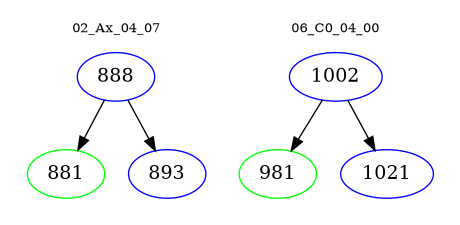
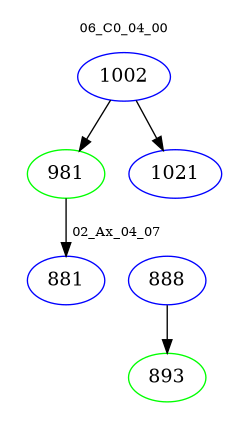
(94, 119) -> (66, 228)
(66, 174) -> (66, 281)
(167, 174) -> (167, 378)
